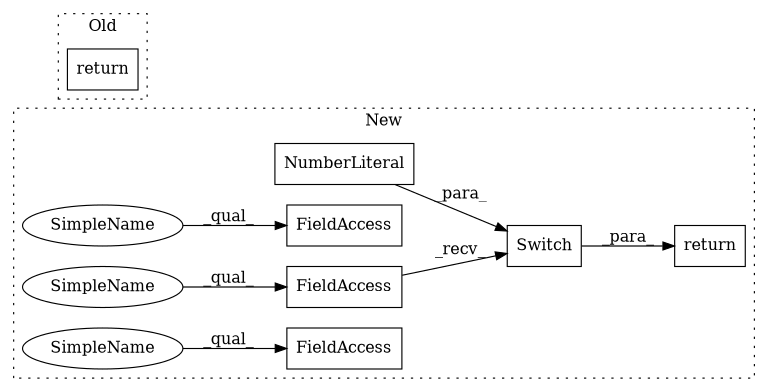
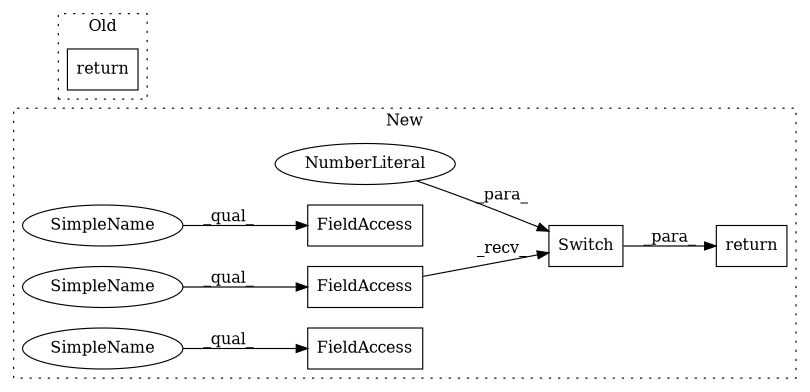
(344, 164) -> (365, 164)
